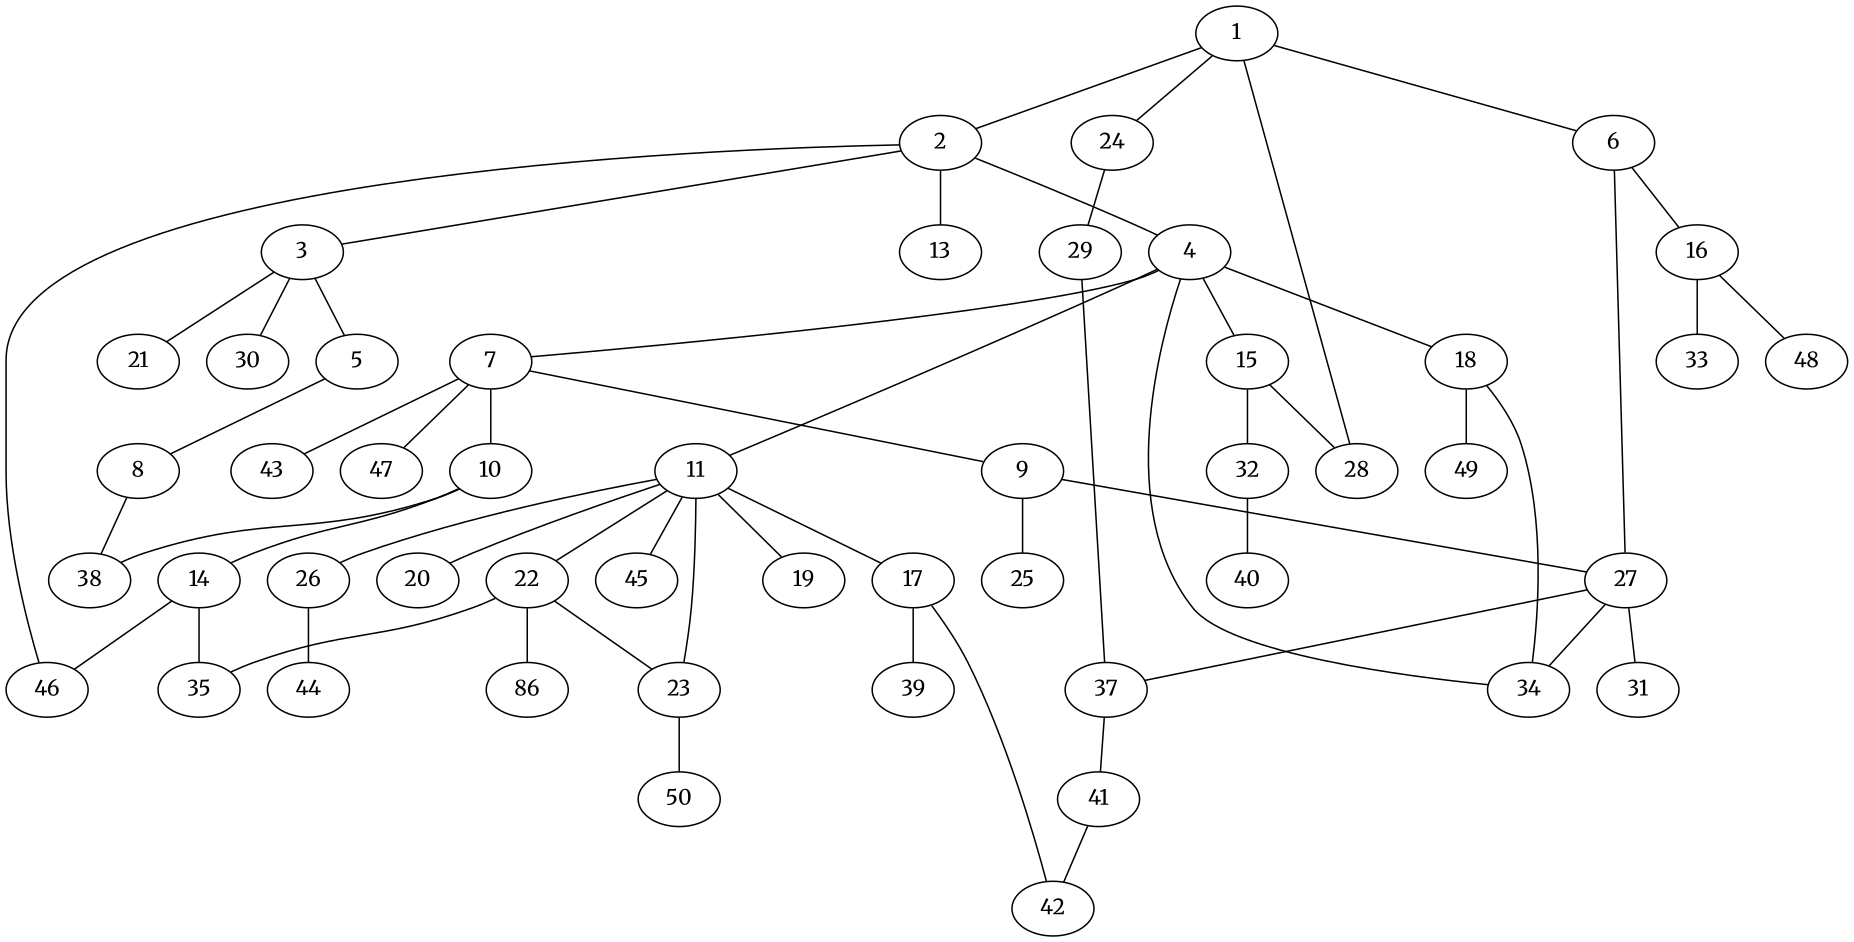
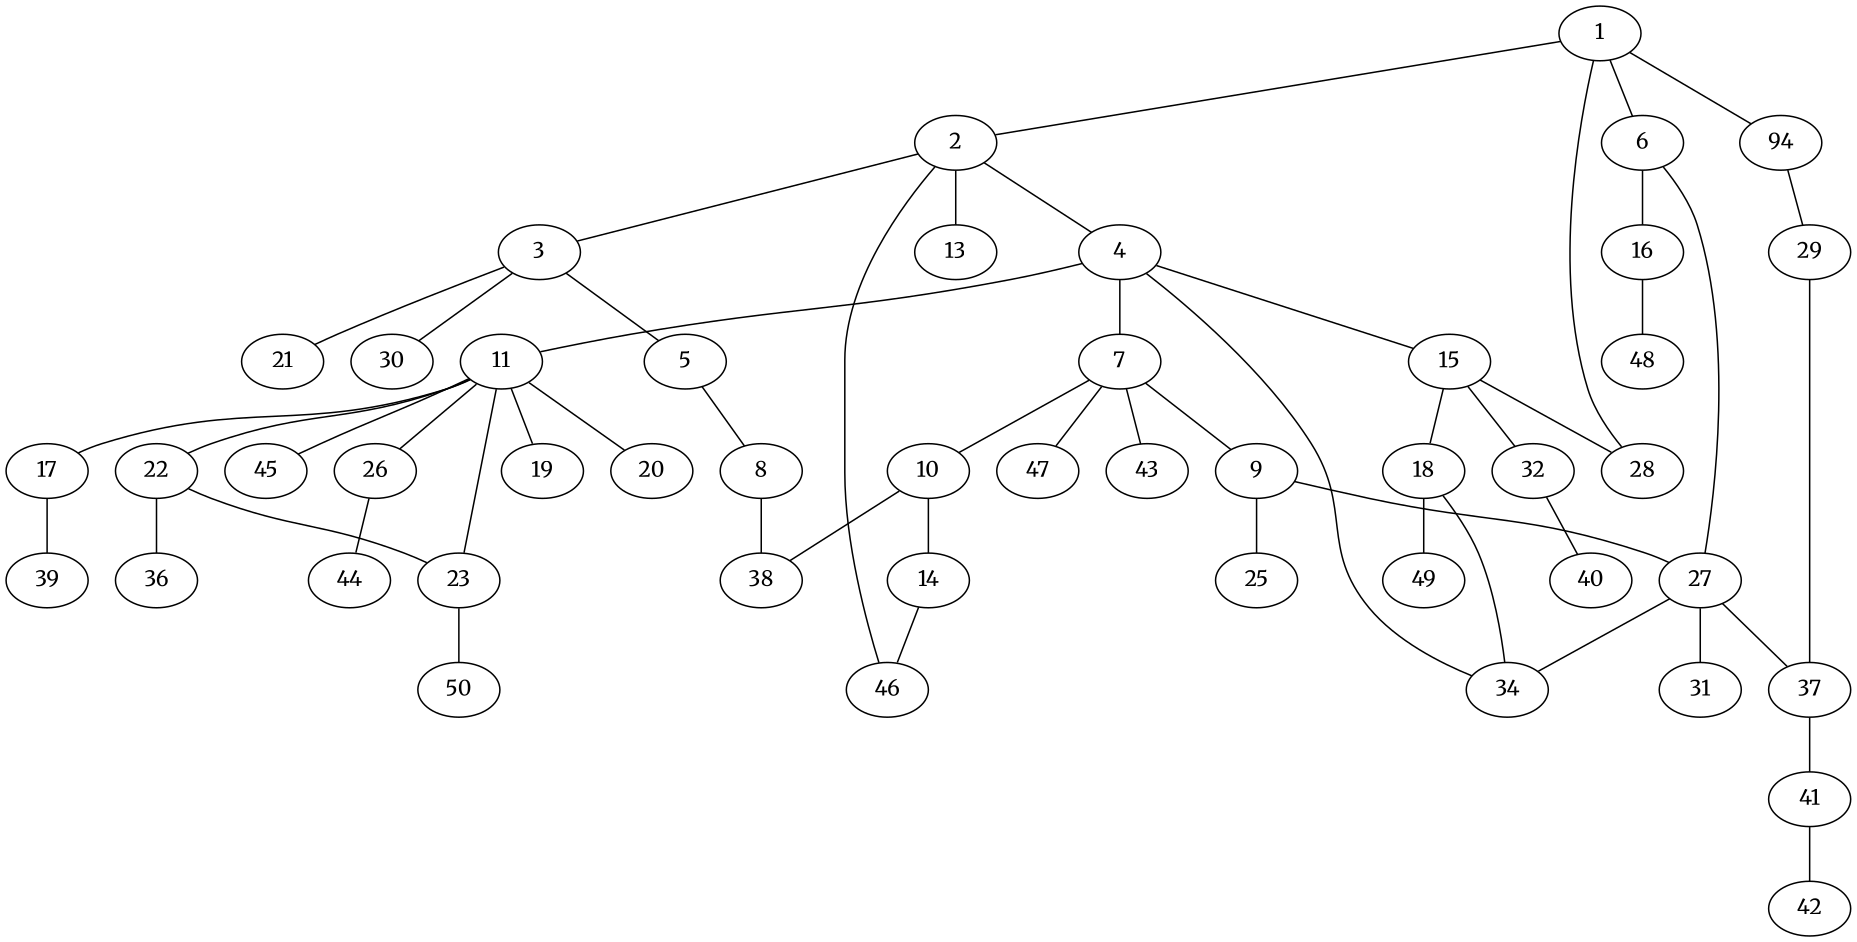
(1112, 143) -> (1781, 143)
(1328, 307) -> (1437, 416)
(1697, 362) -> none
(199, 690) -> none
(527, 690) -> (157, 580)
(1001, 738) -> none
